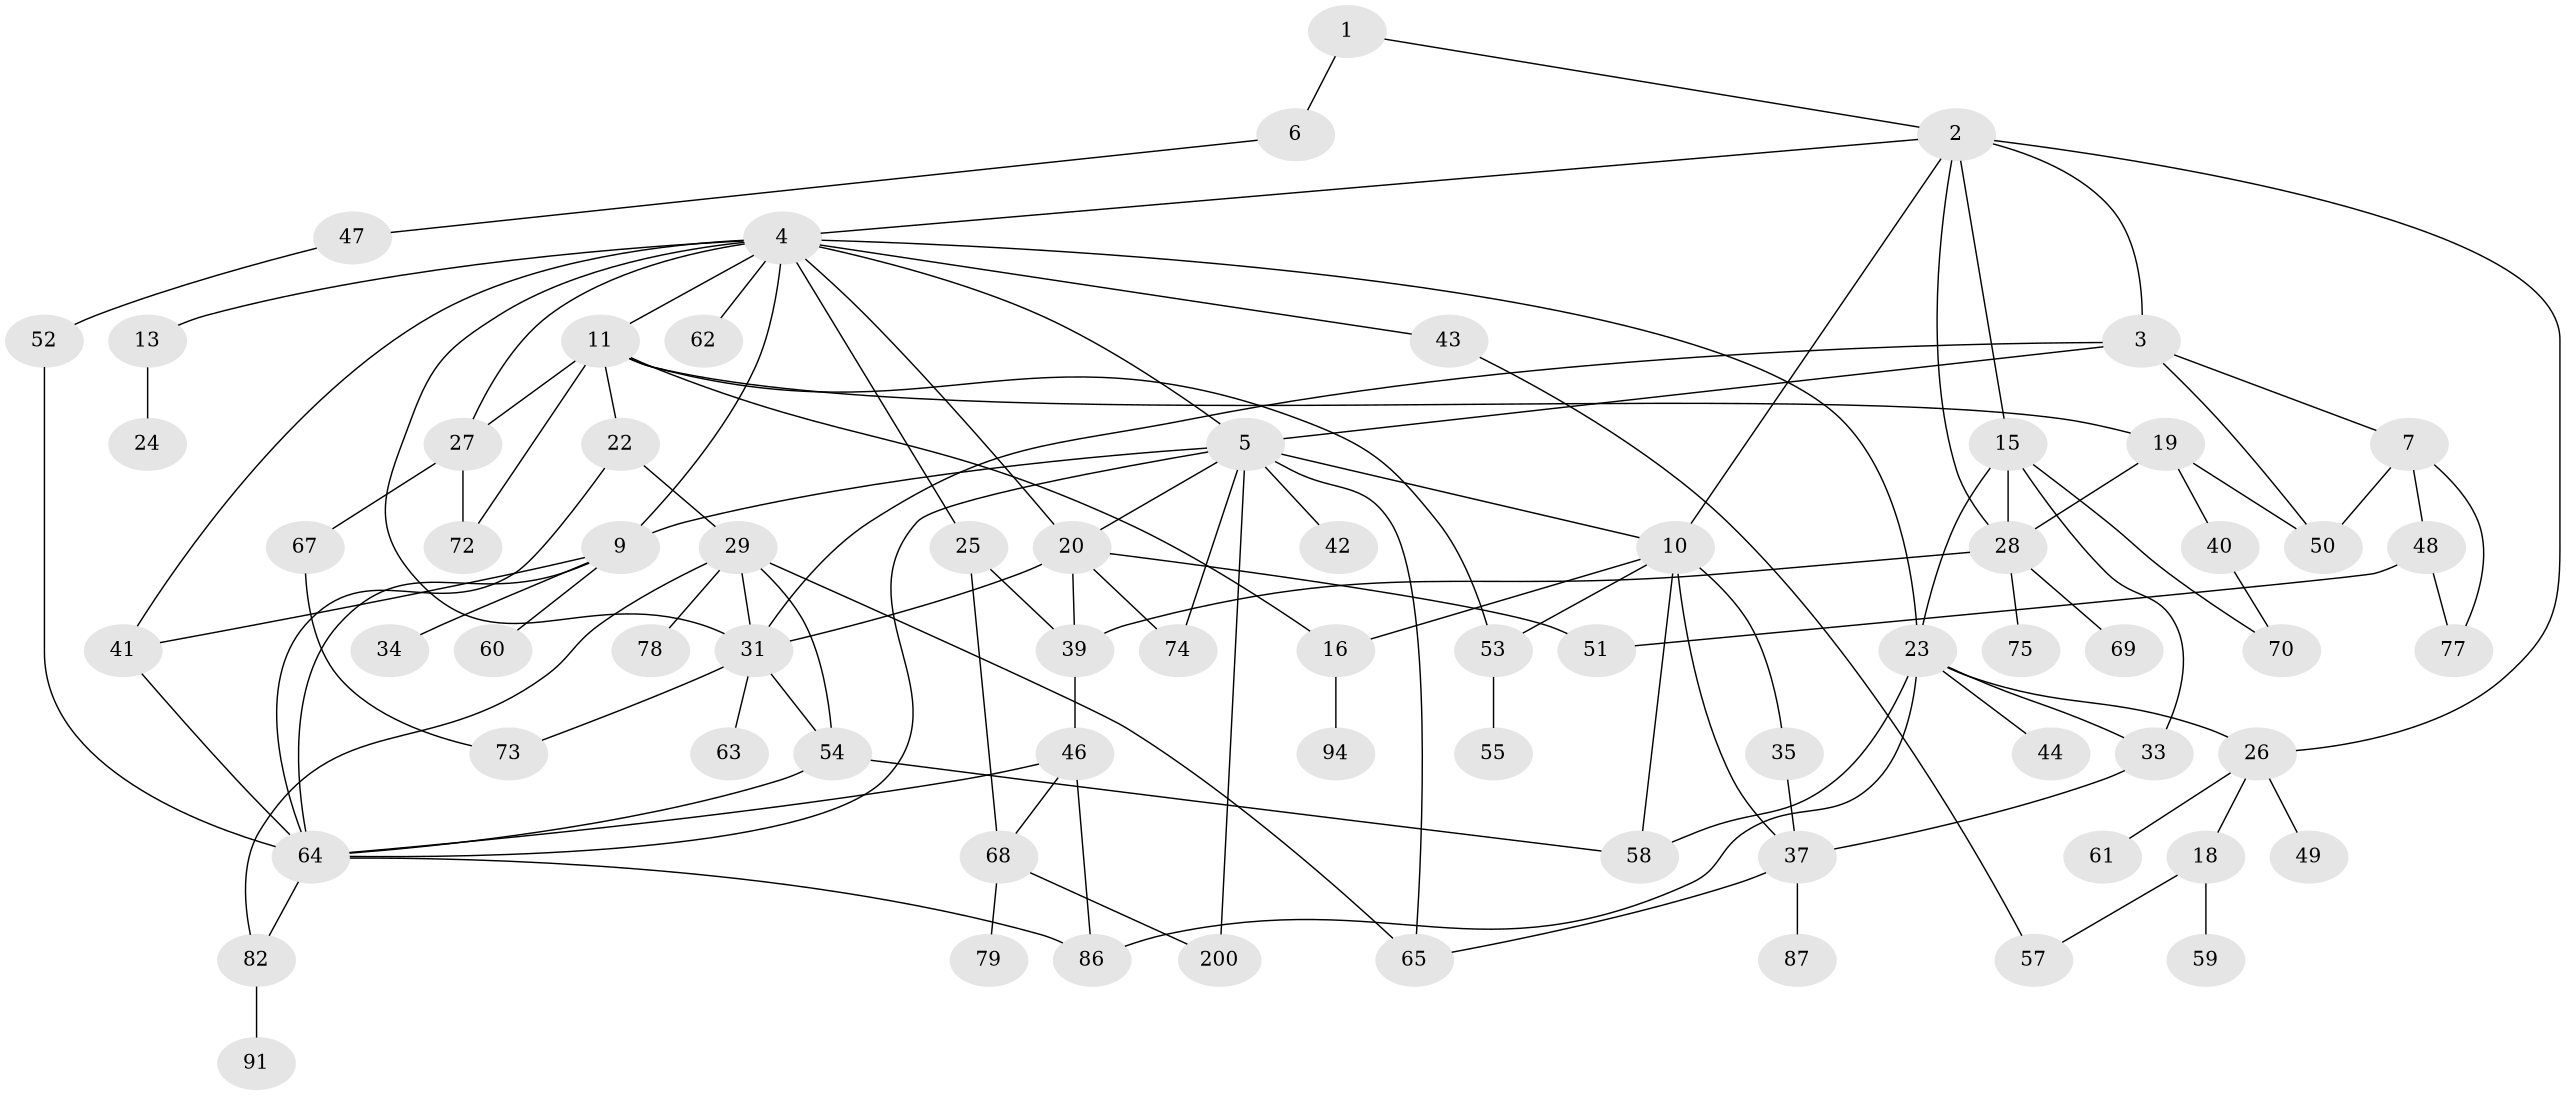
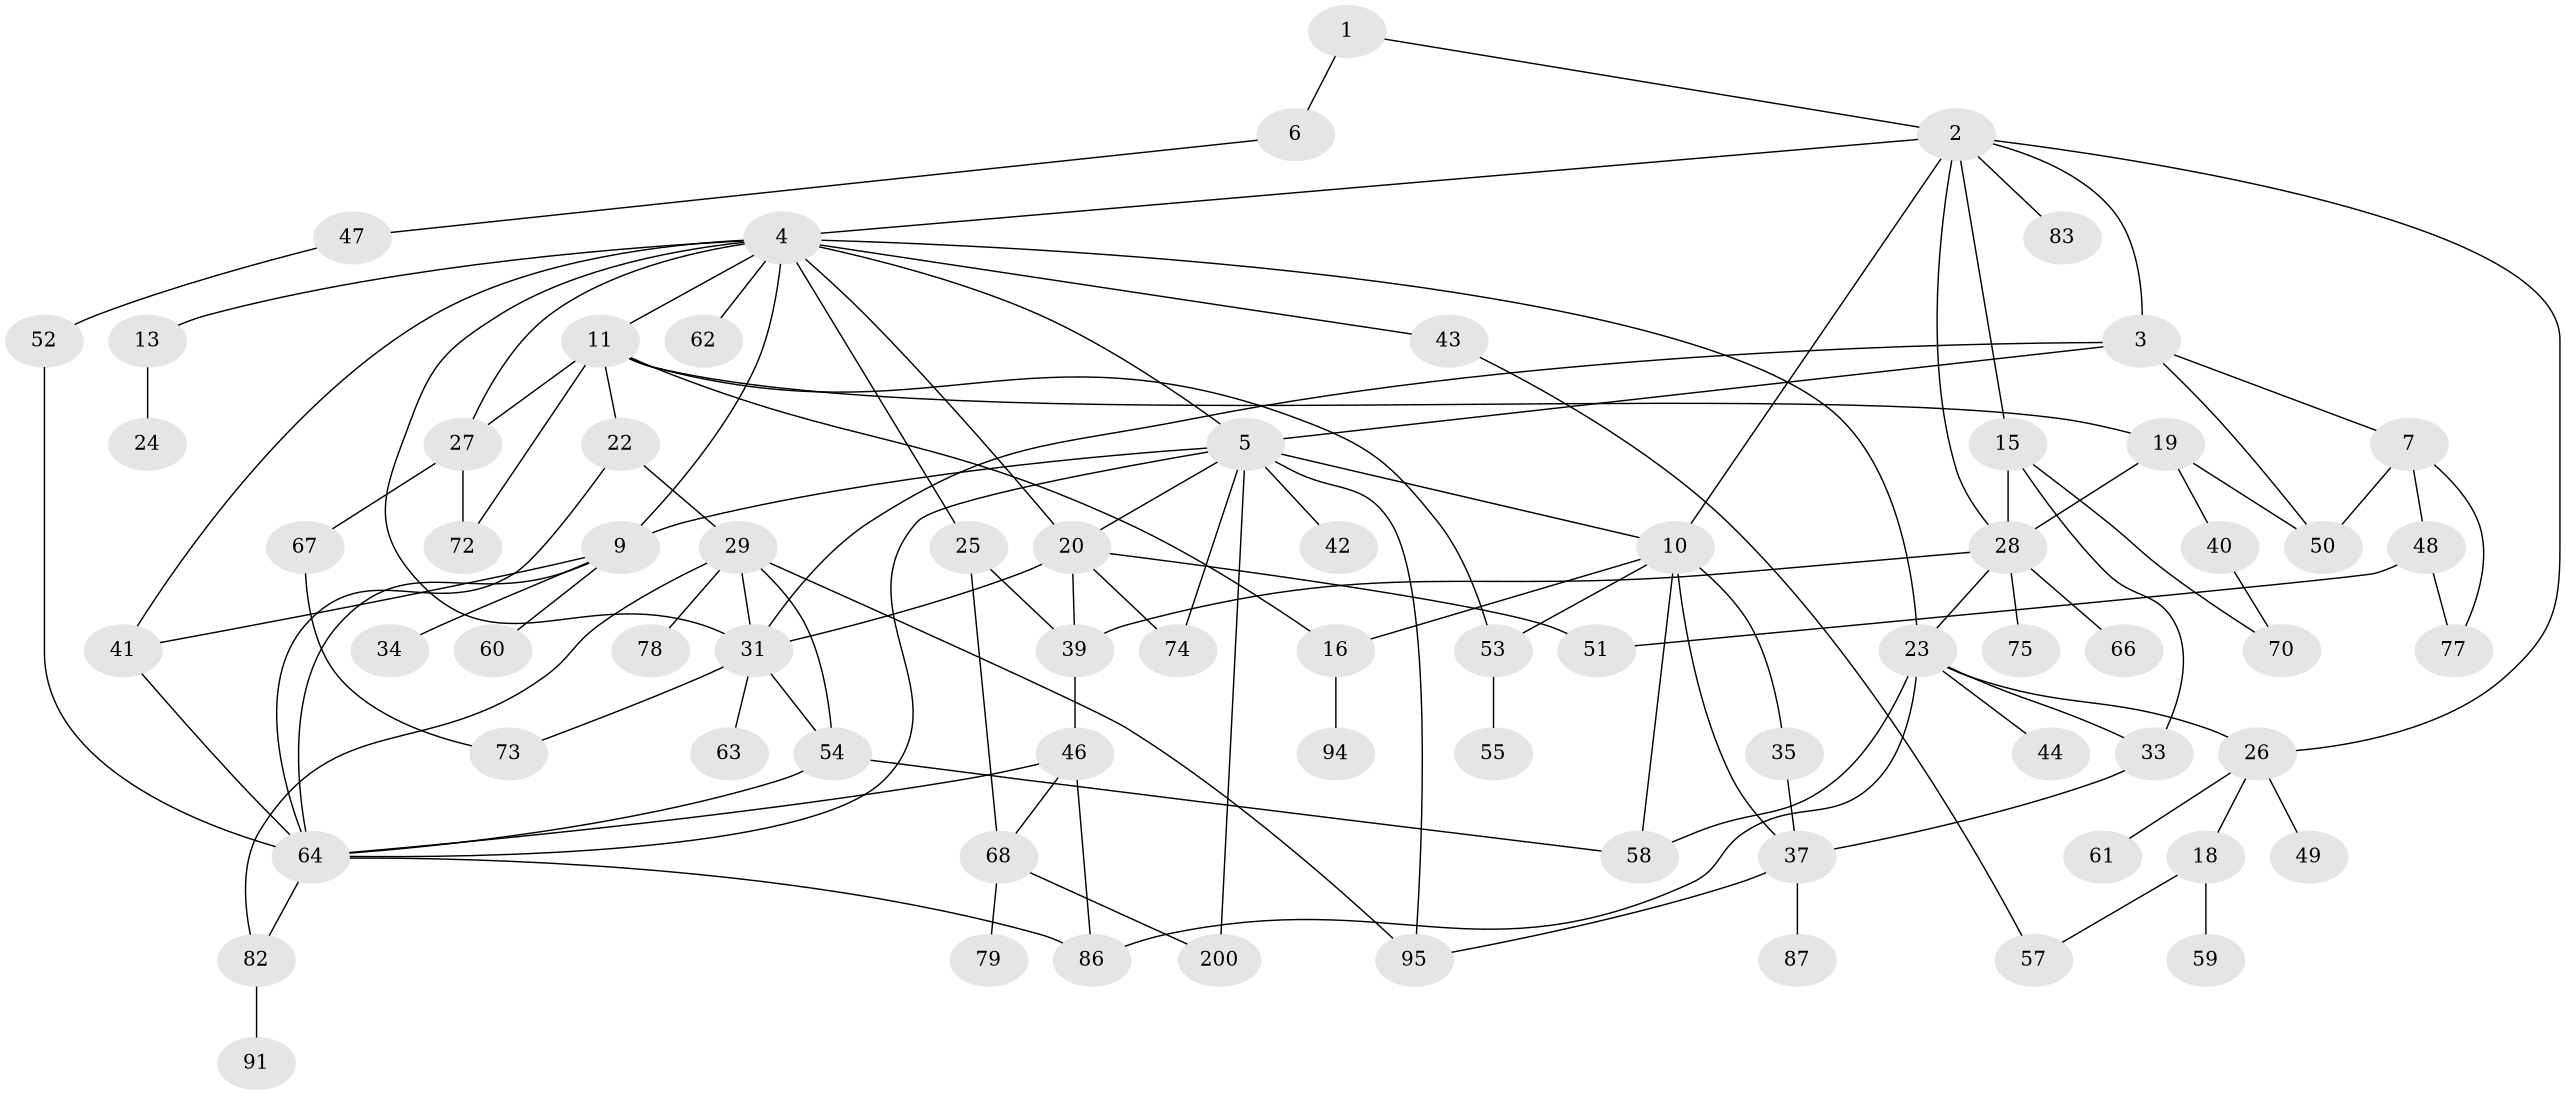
none -> (2063, 238)
(1948, 542) -> (1963, 599)
(2124, 651) -> (2124, 651)
(1415, 960) -> (1415, 960)
